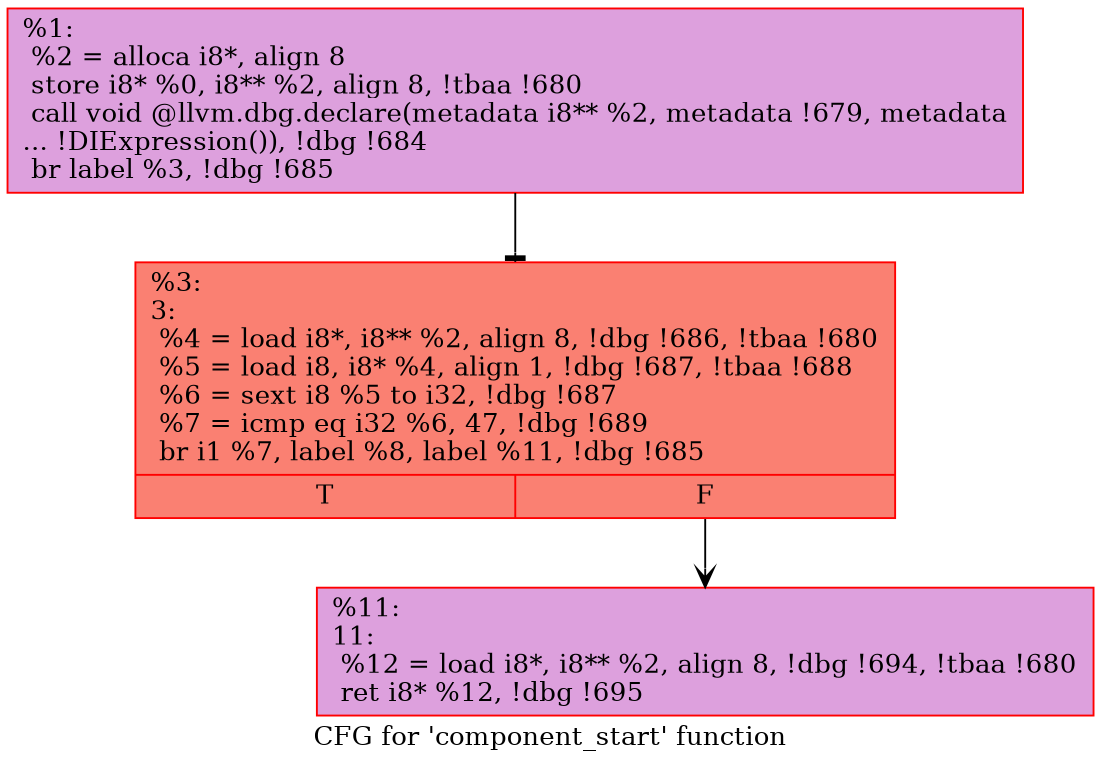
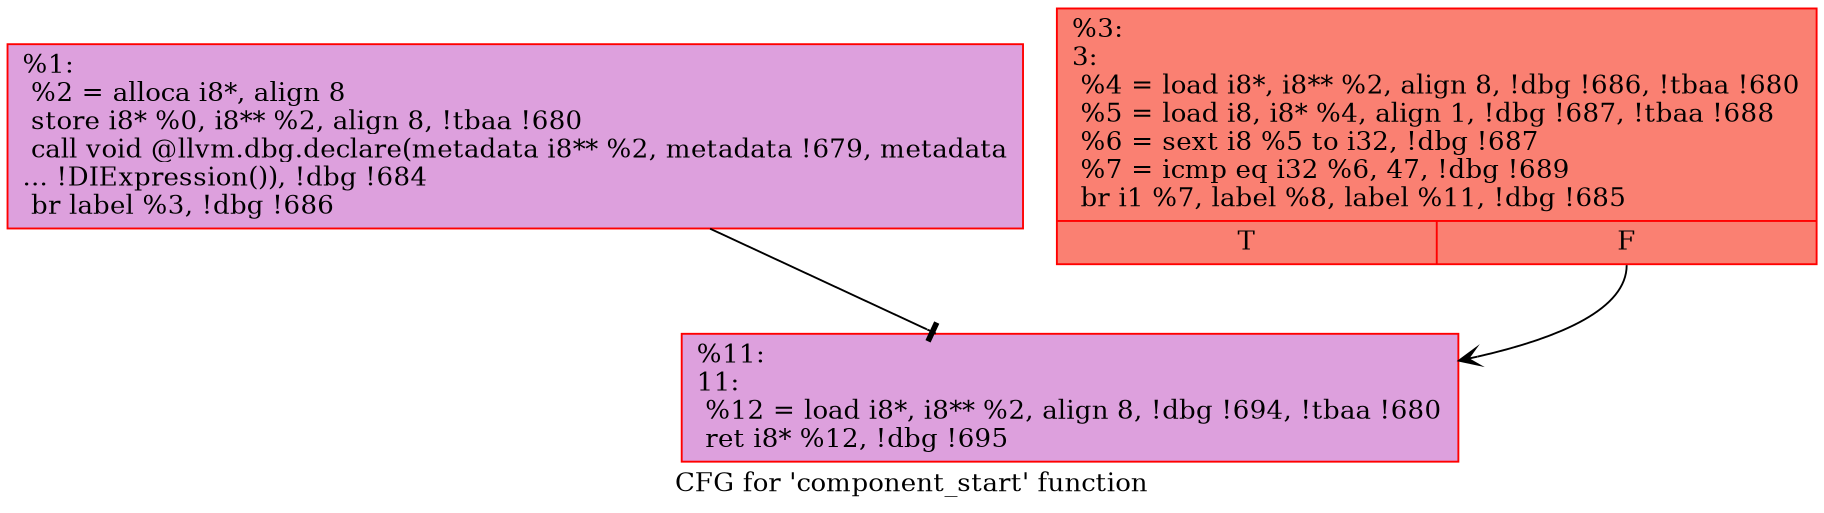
(179, 170) -> (179, 206)
(515, 223) -> (819, 279)
